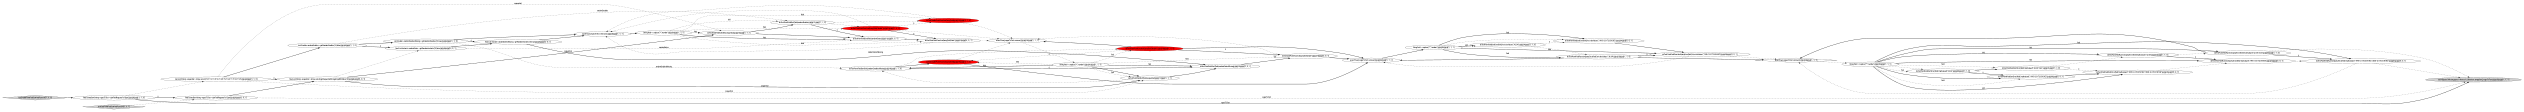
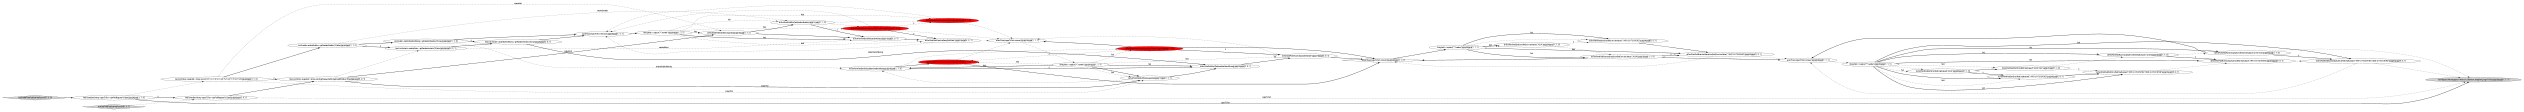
(1371, 60) -> (1383, 60)
(1796, 60) -> (1808, 60)
